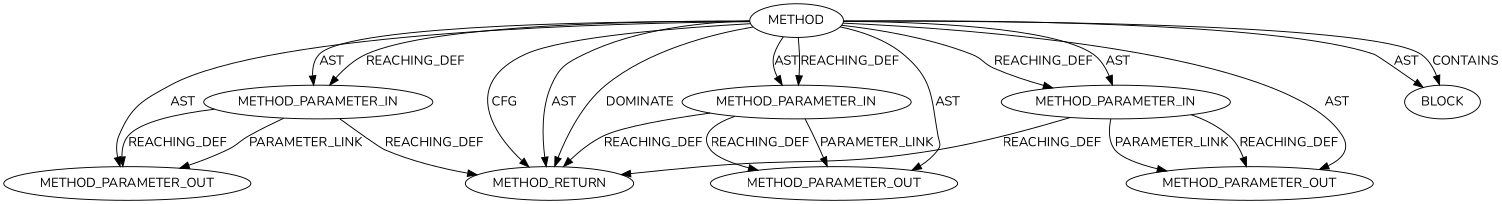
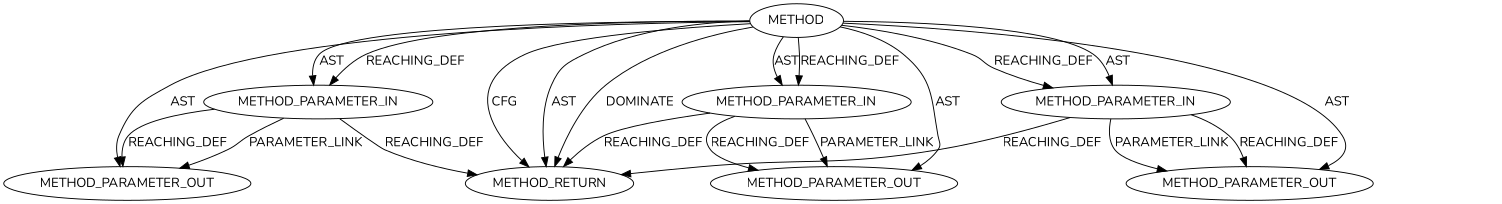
(1443, 102) -> none
